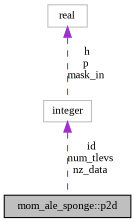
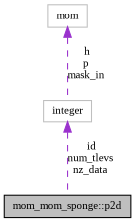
(68, 16) -> (68, 16)
(68, 206) -> (68, 206)
